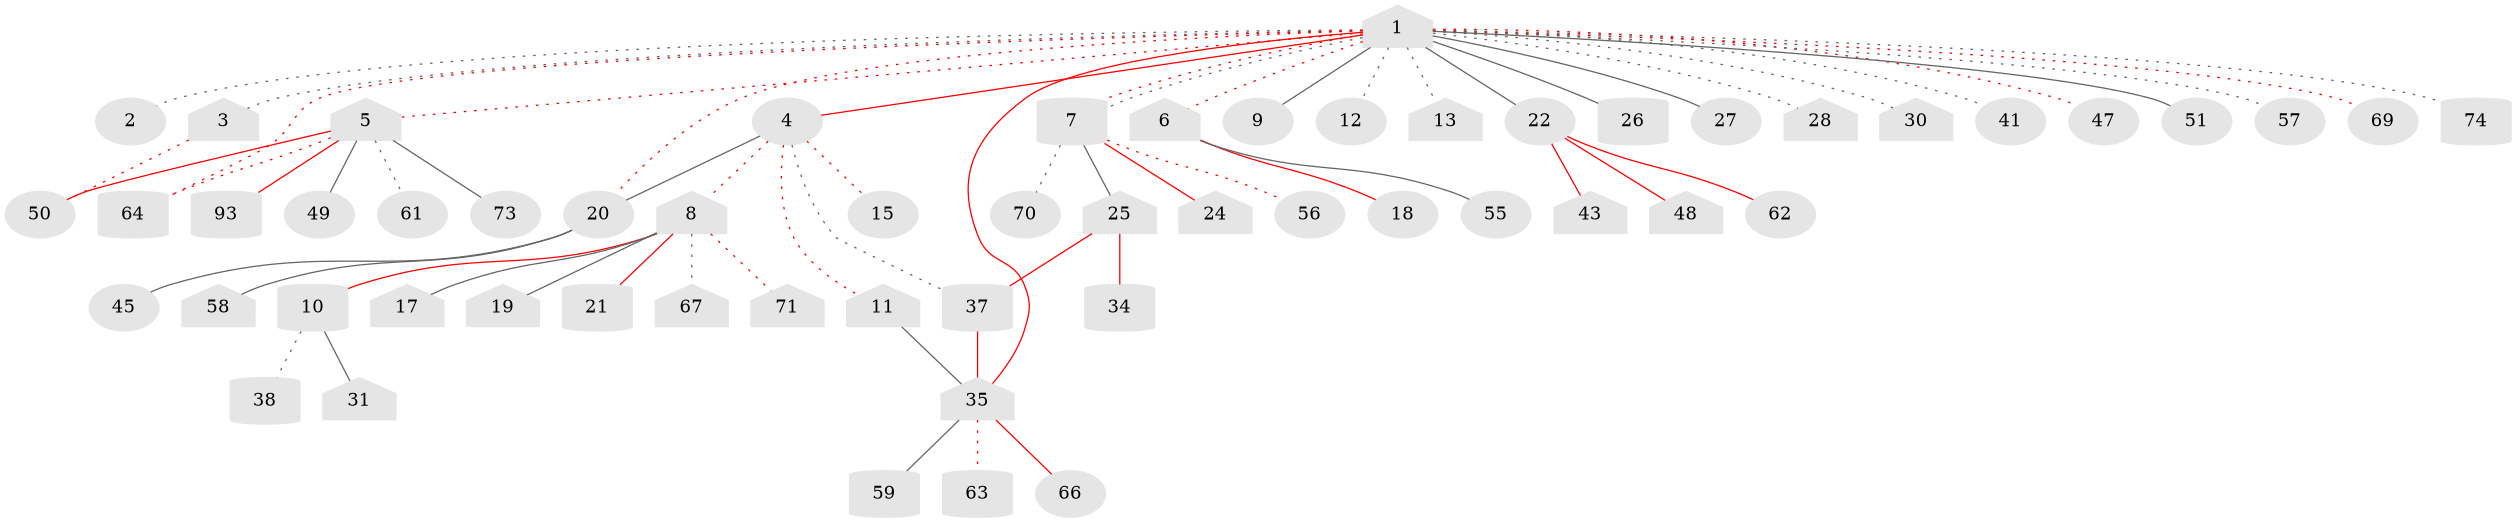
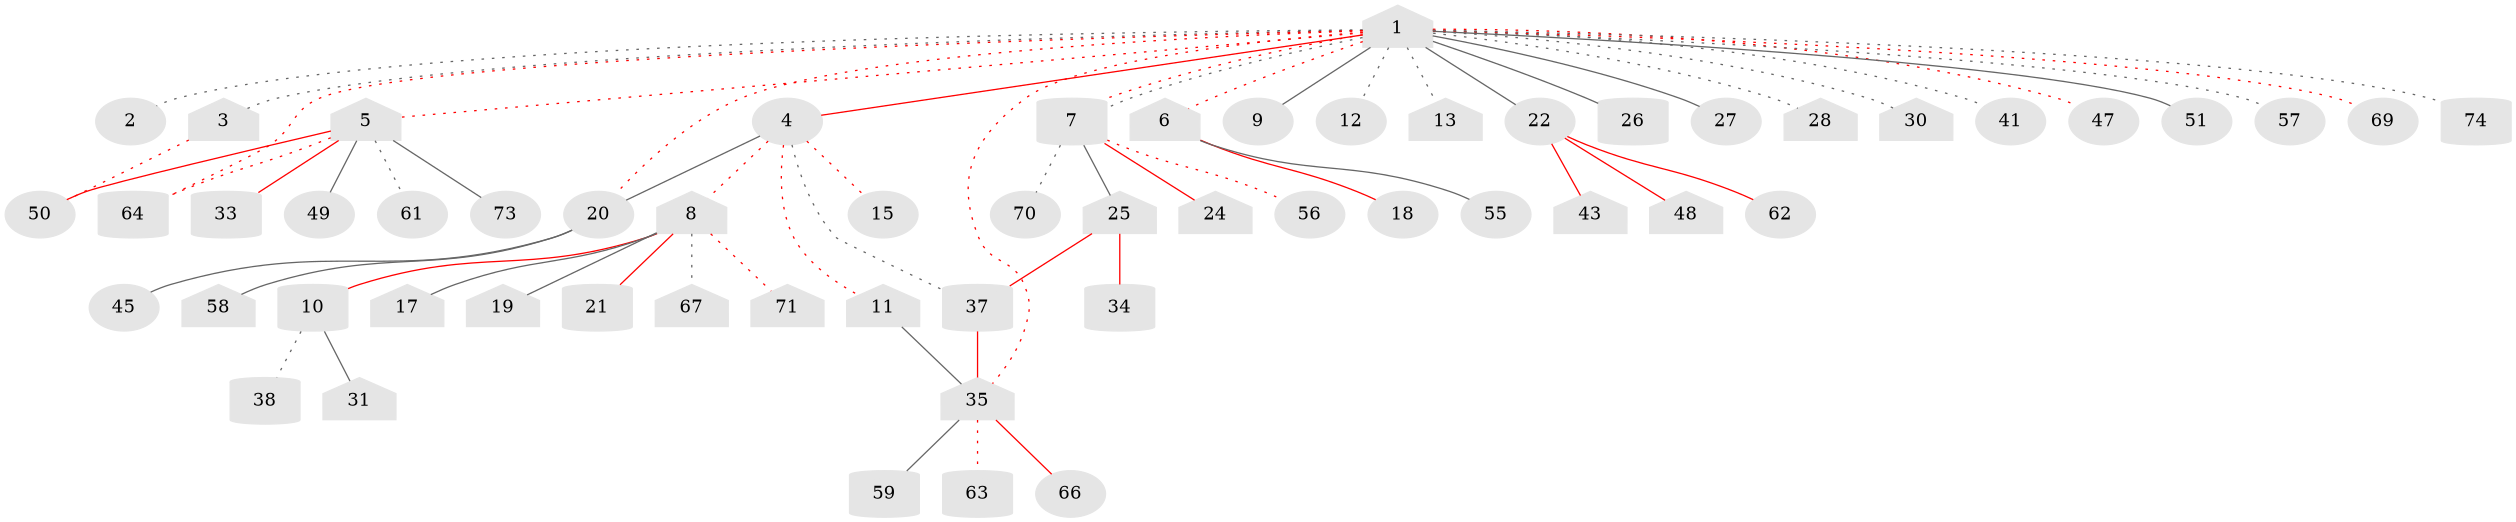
(1029, 96) -> (1029, 96)
(226, 215) -> (226, 215)
